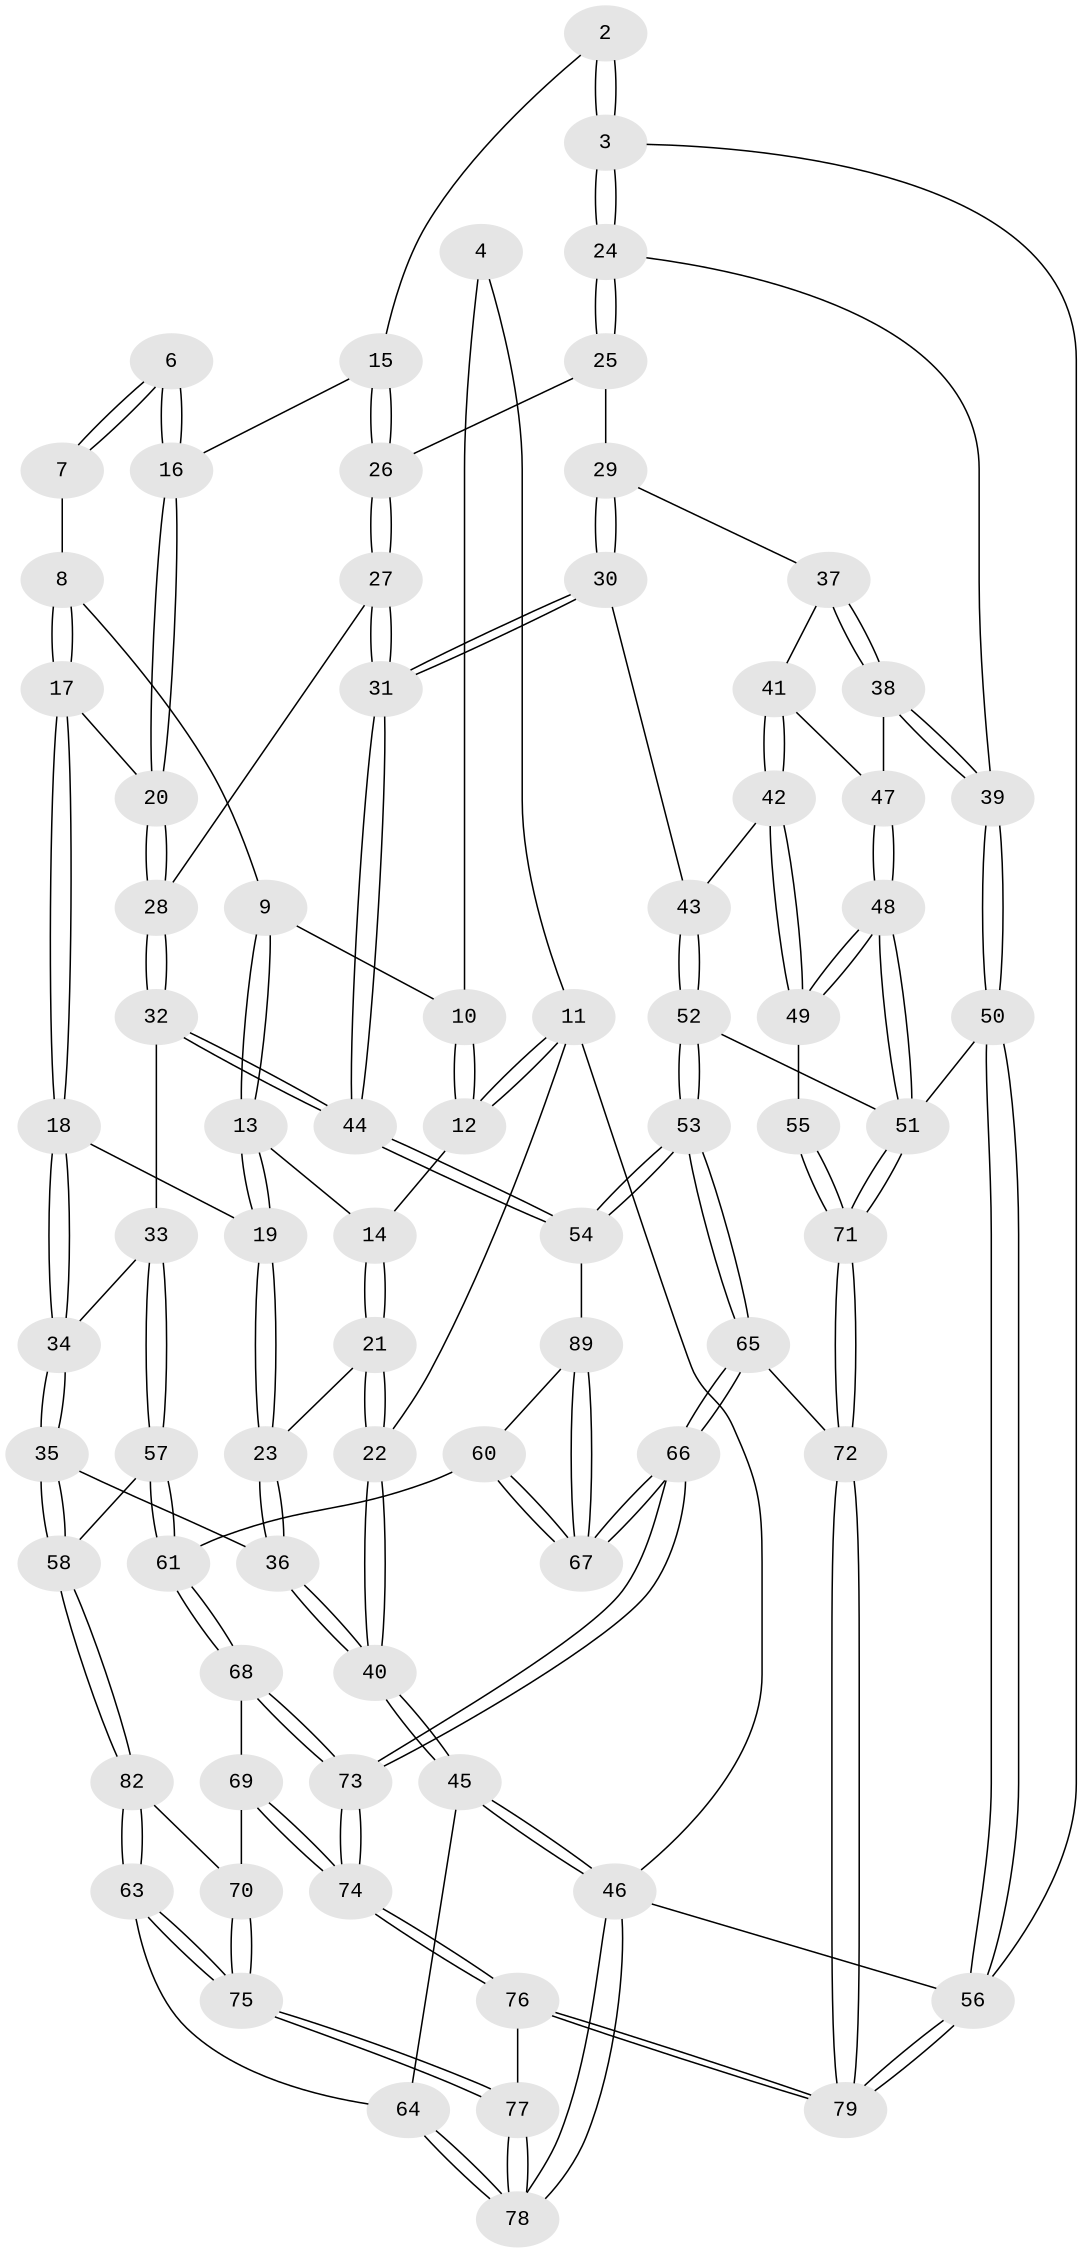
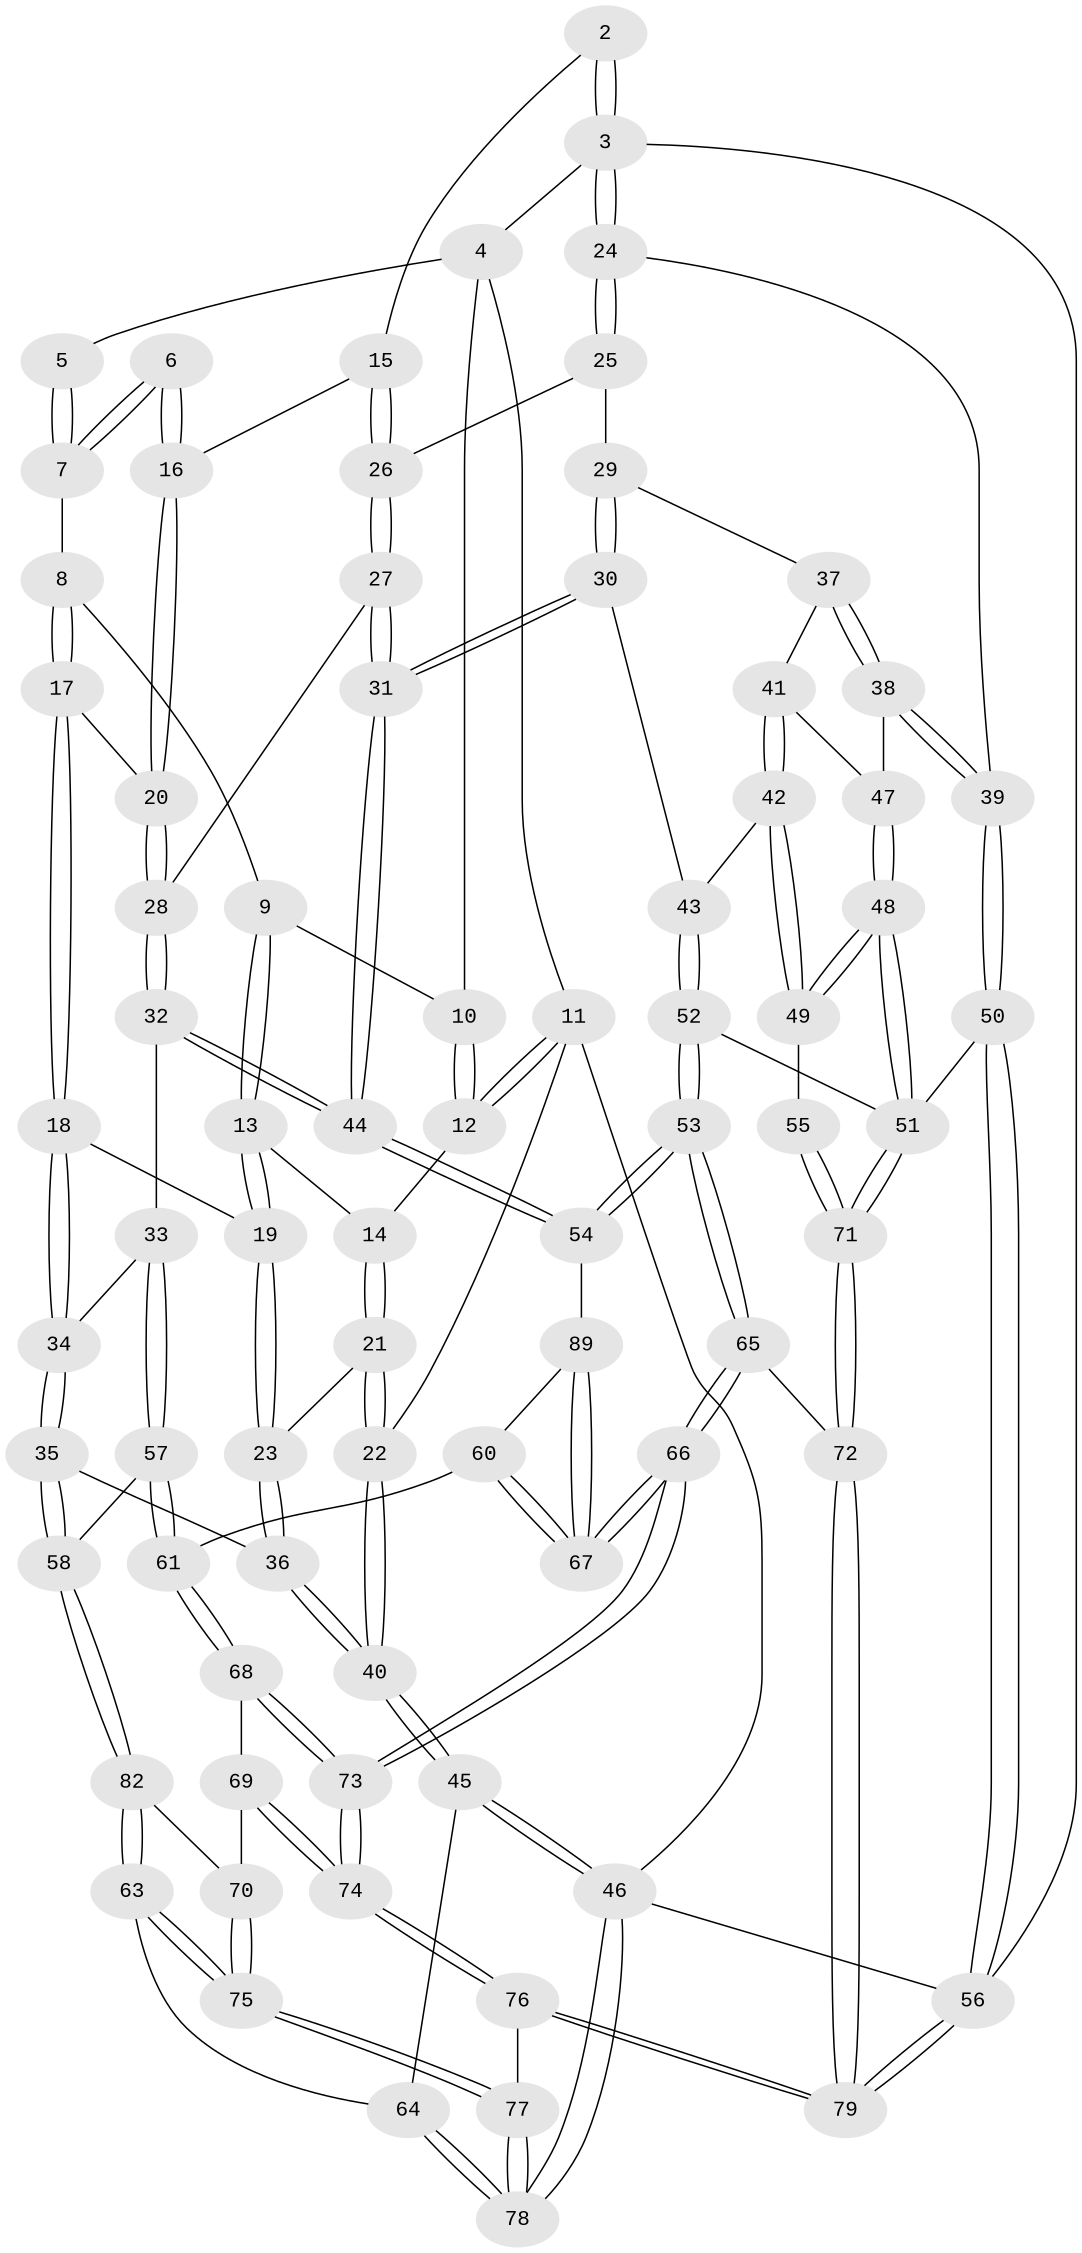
none -> (543, 198)
none -> (62, 361)
